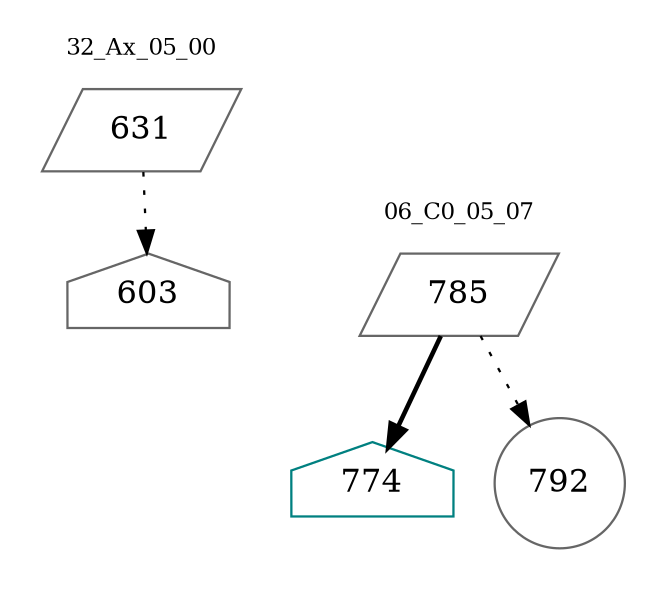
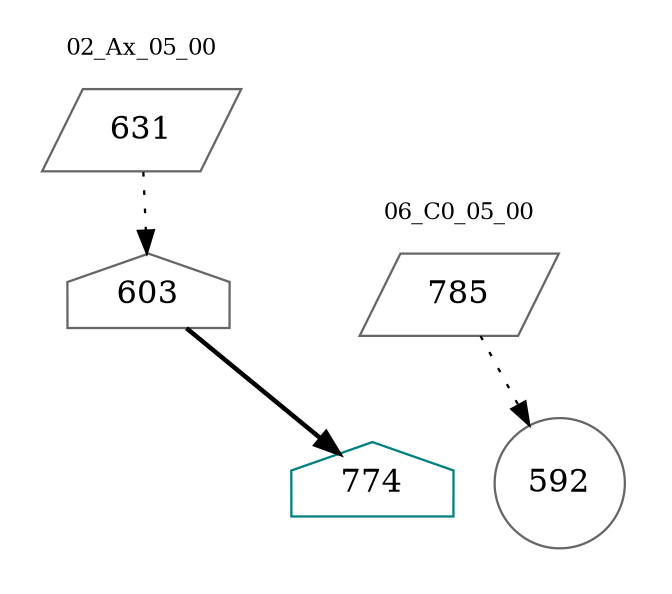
(142, 49) -> (142, 49)
(459, 214) -> (459, 214)
(419, 381) -> (253, 383)
(560, 483) -> (560, 483)
